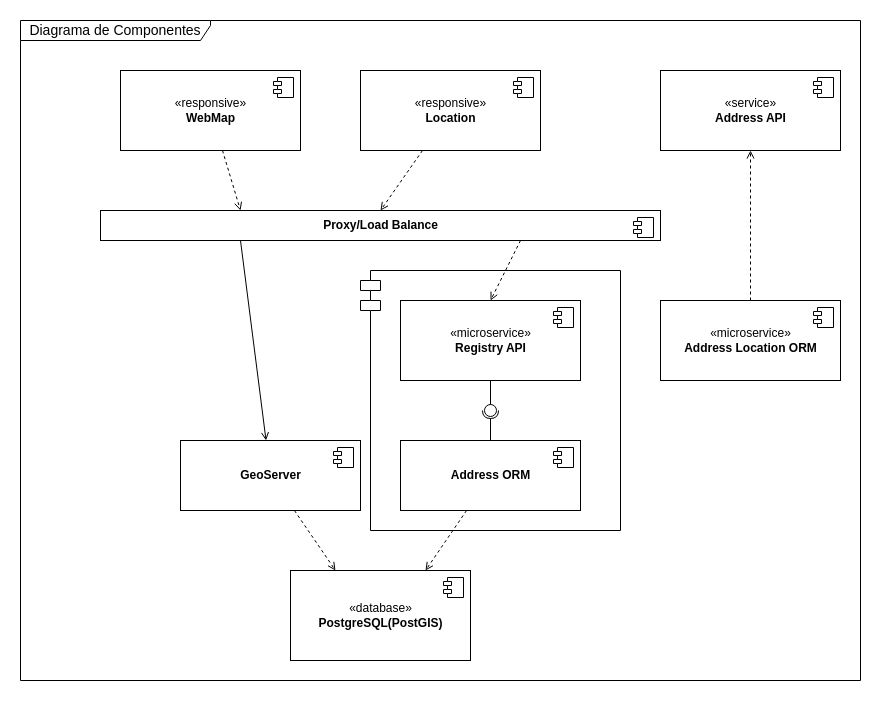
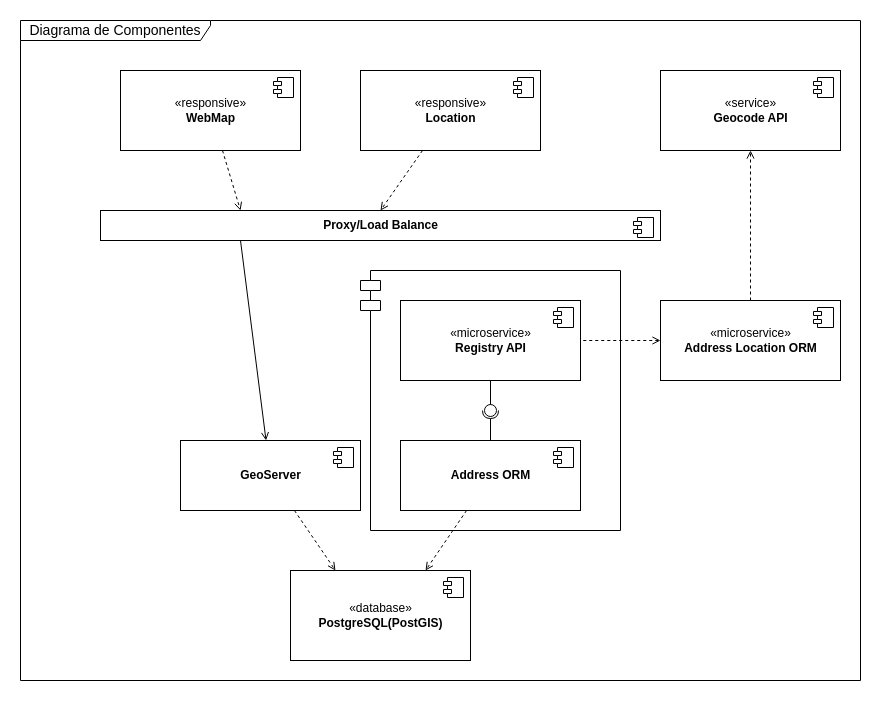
(751, 111) -> (751, 111)
(506, 270) -> none
none -> (620, 341)
